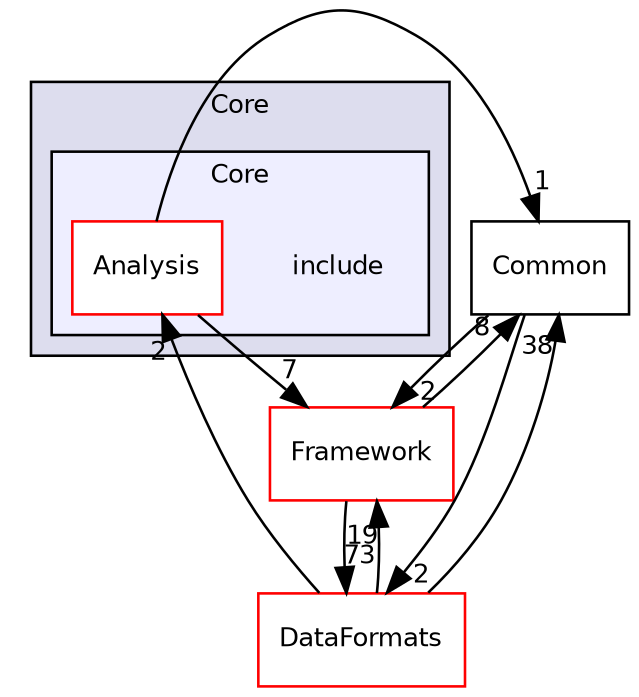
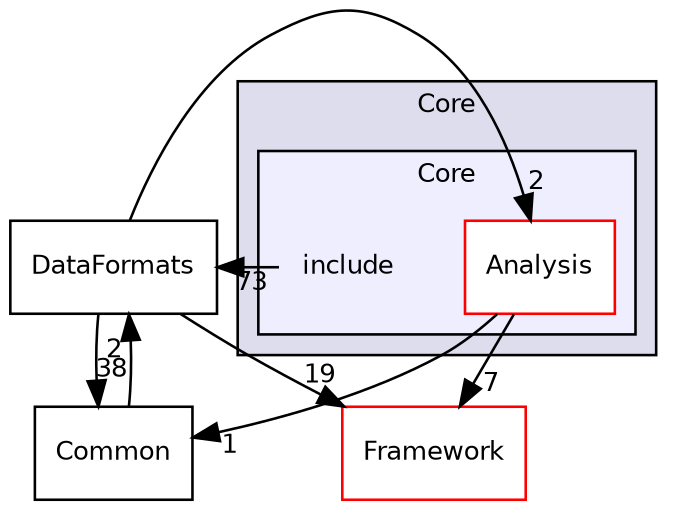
(466, 335) -> none
(463, 371) -> none
(344, 534) -> (261, 267)
(362, 640) -> (114, 267)
